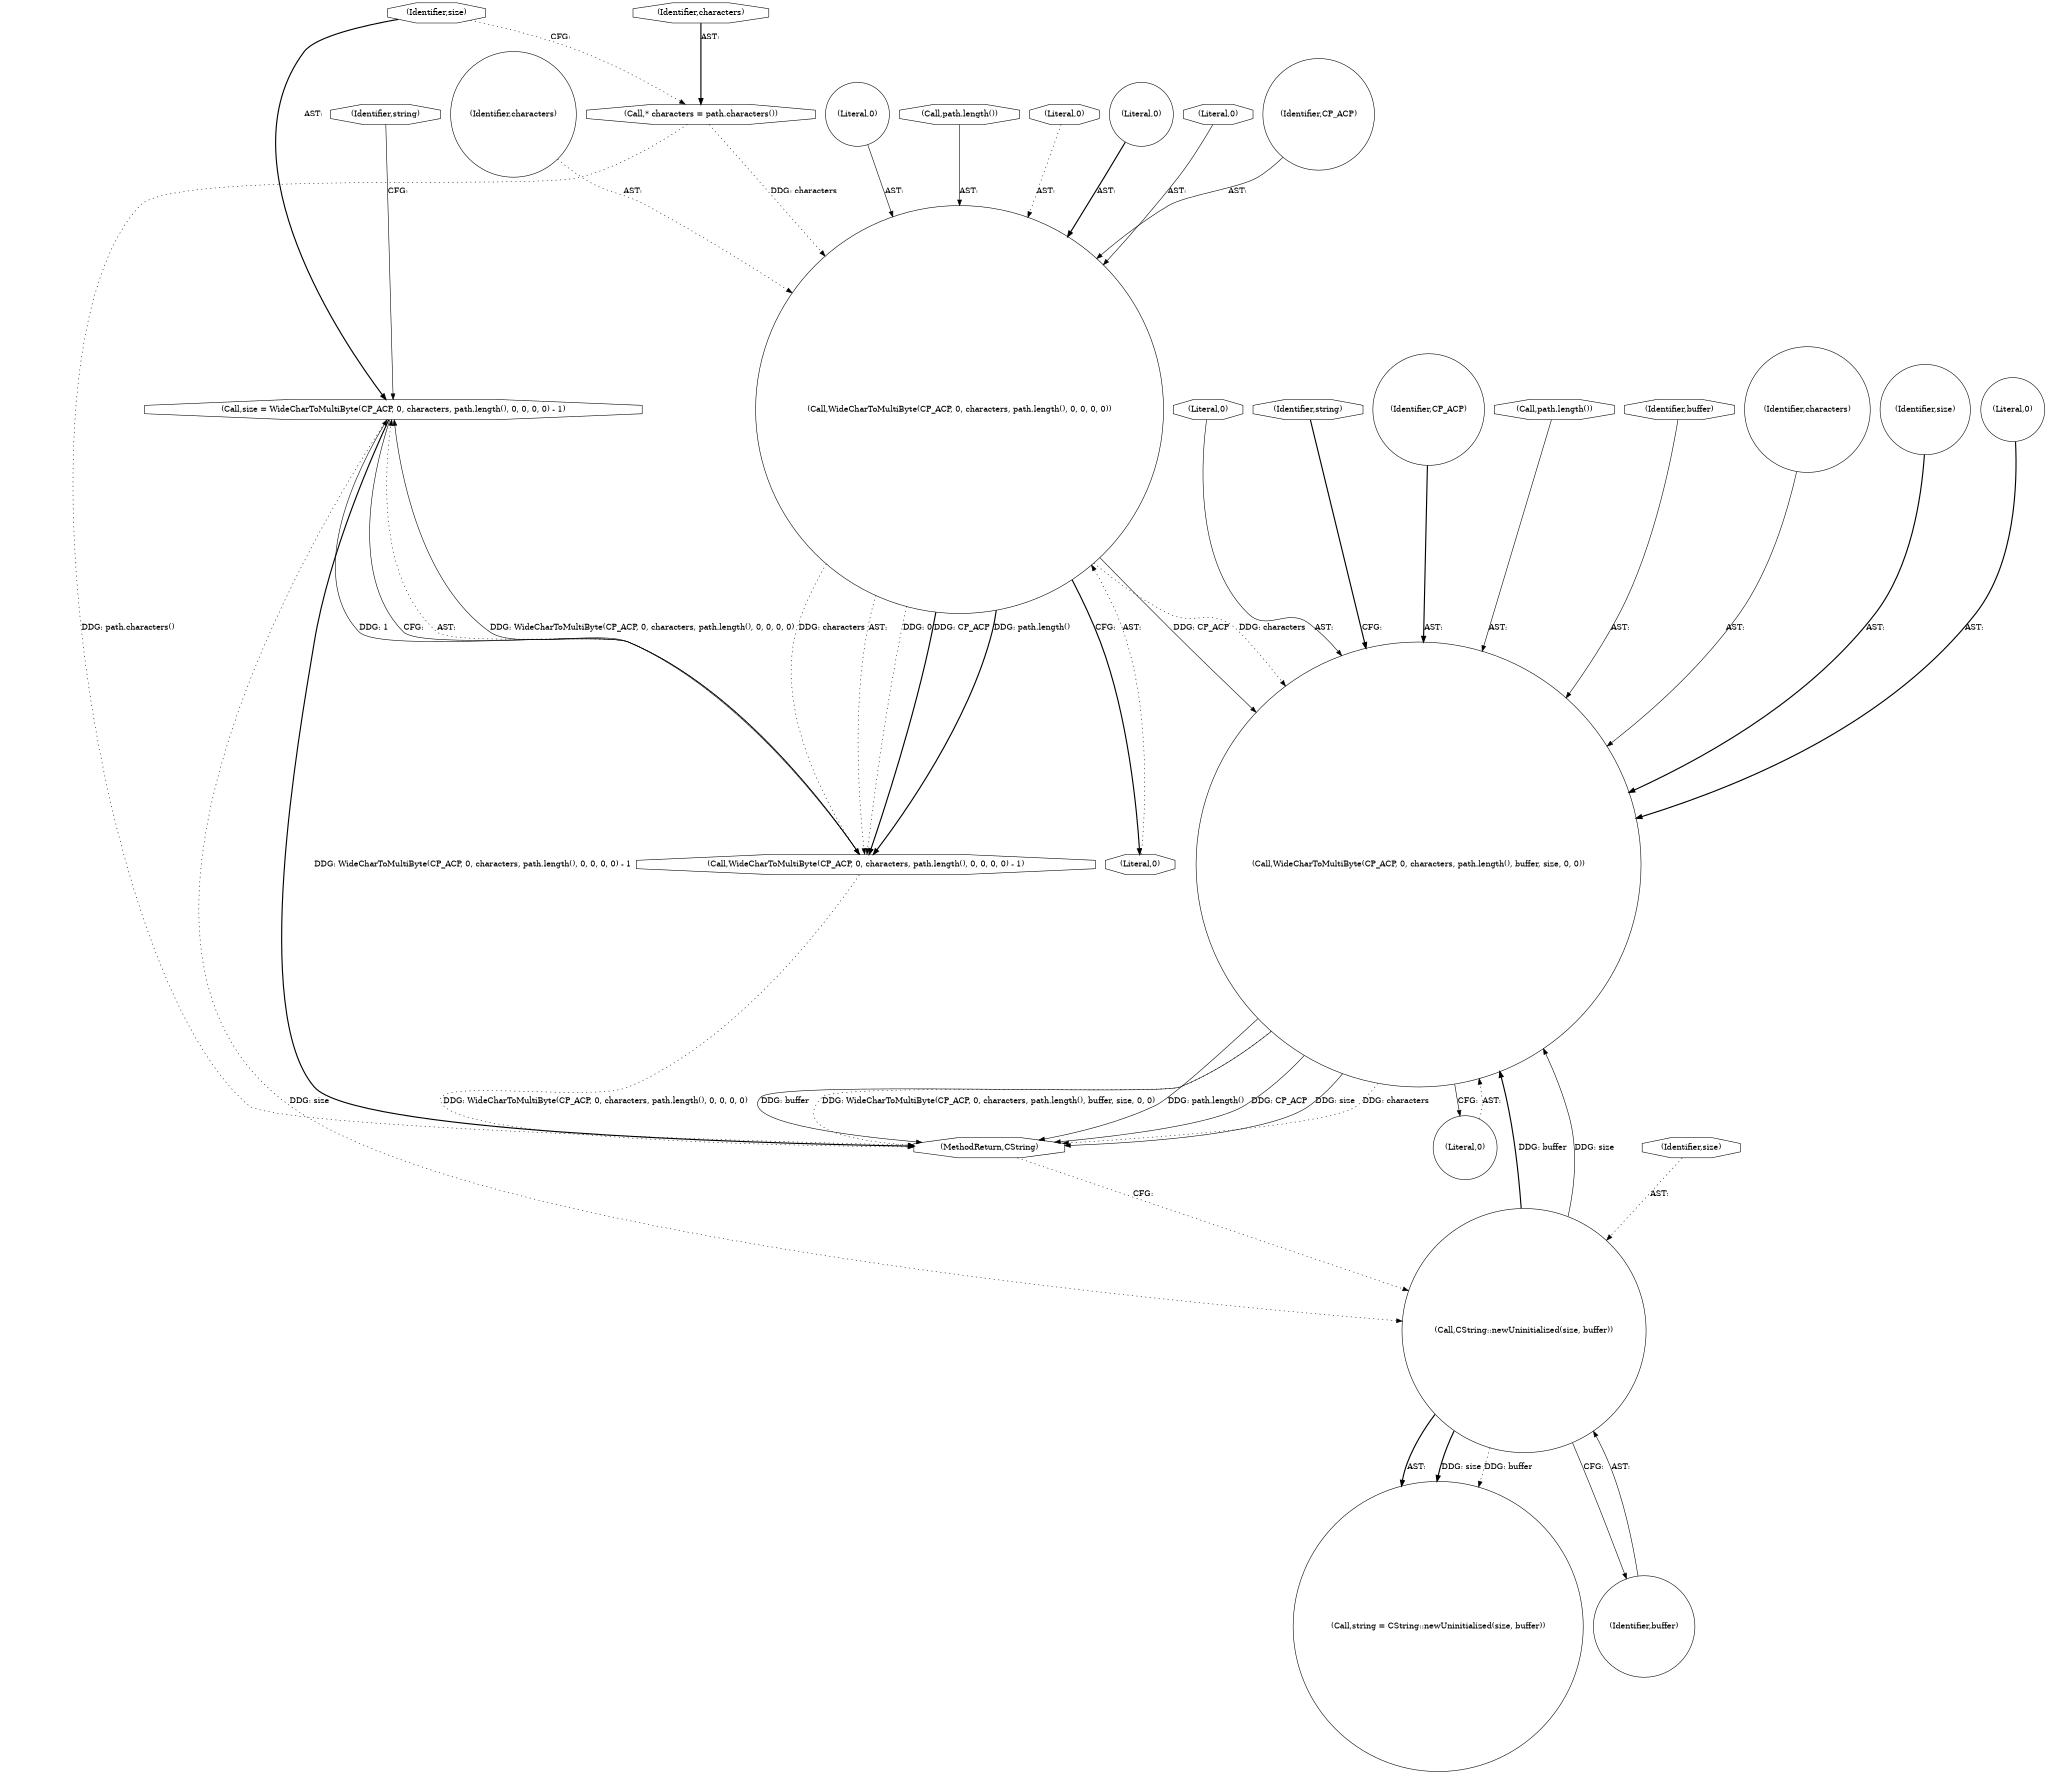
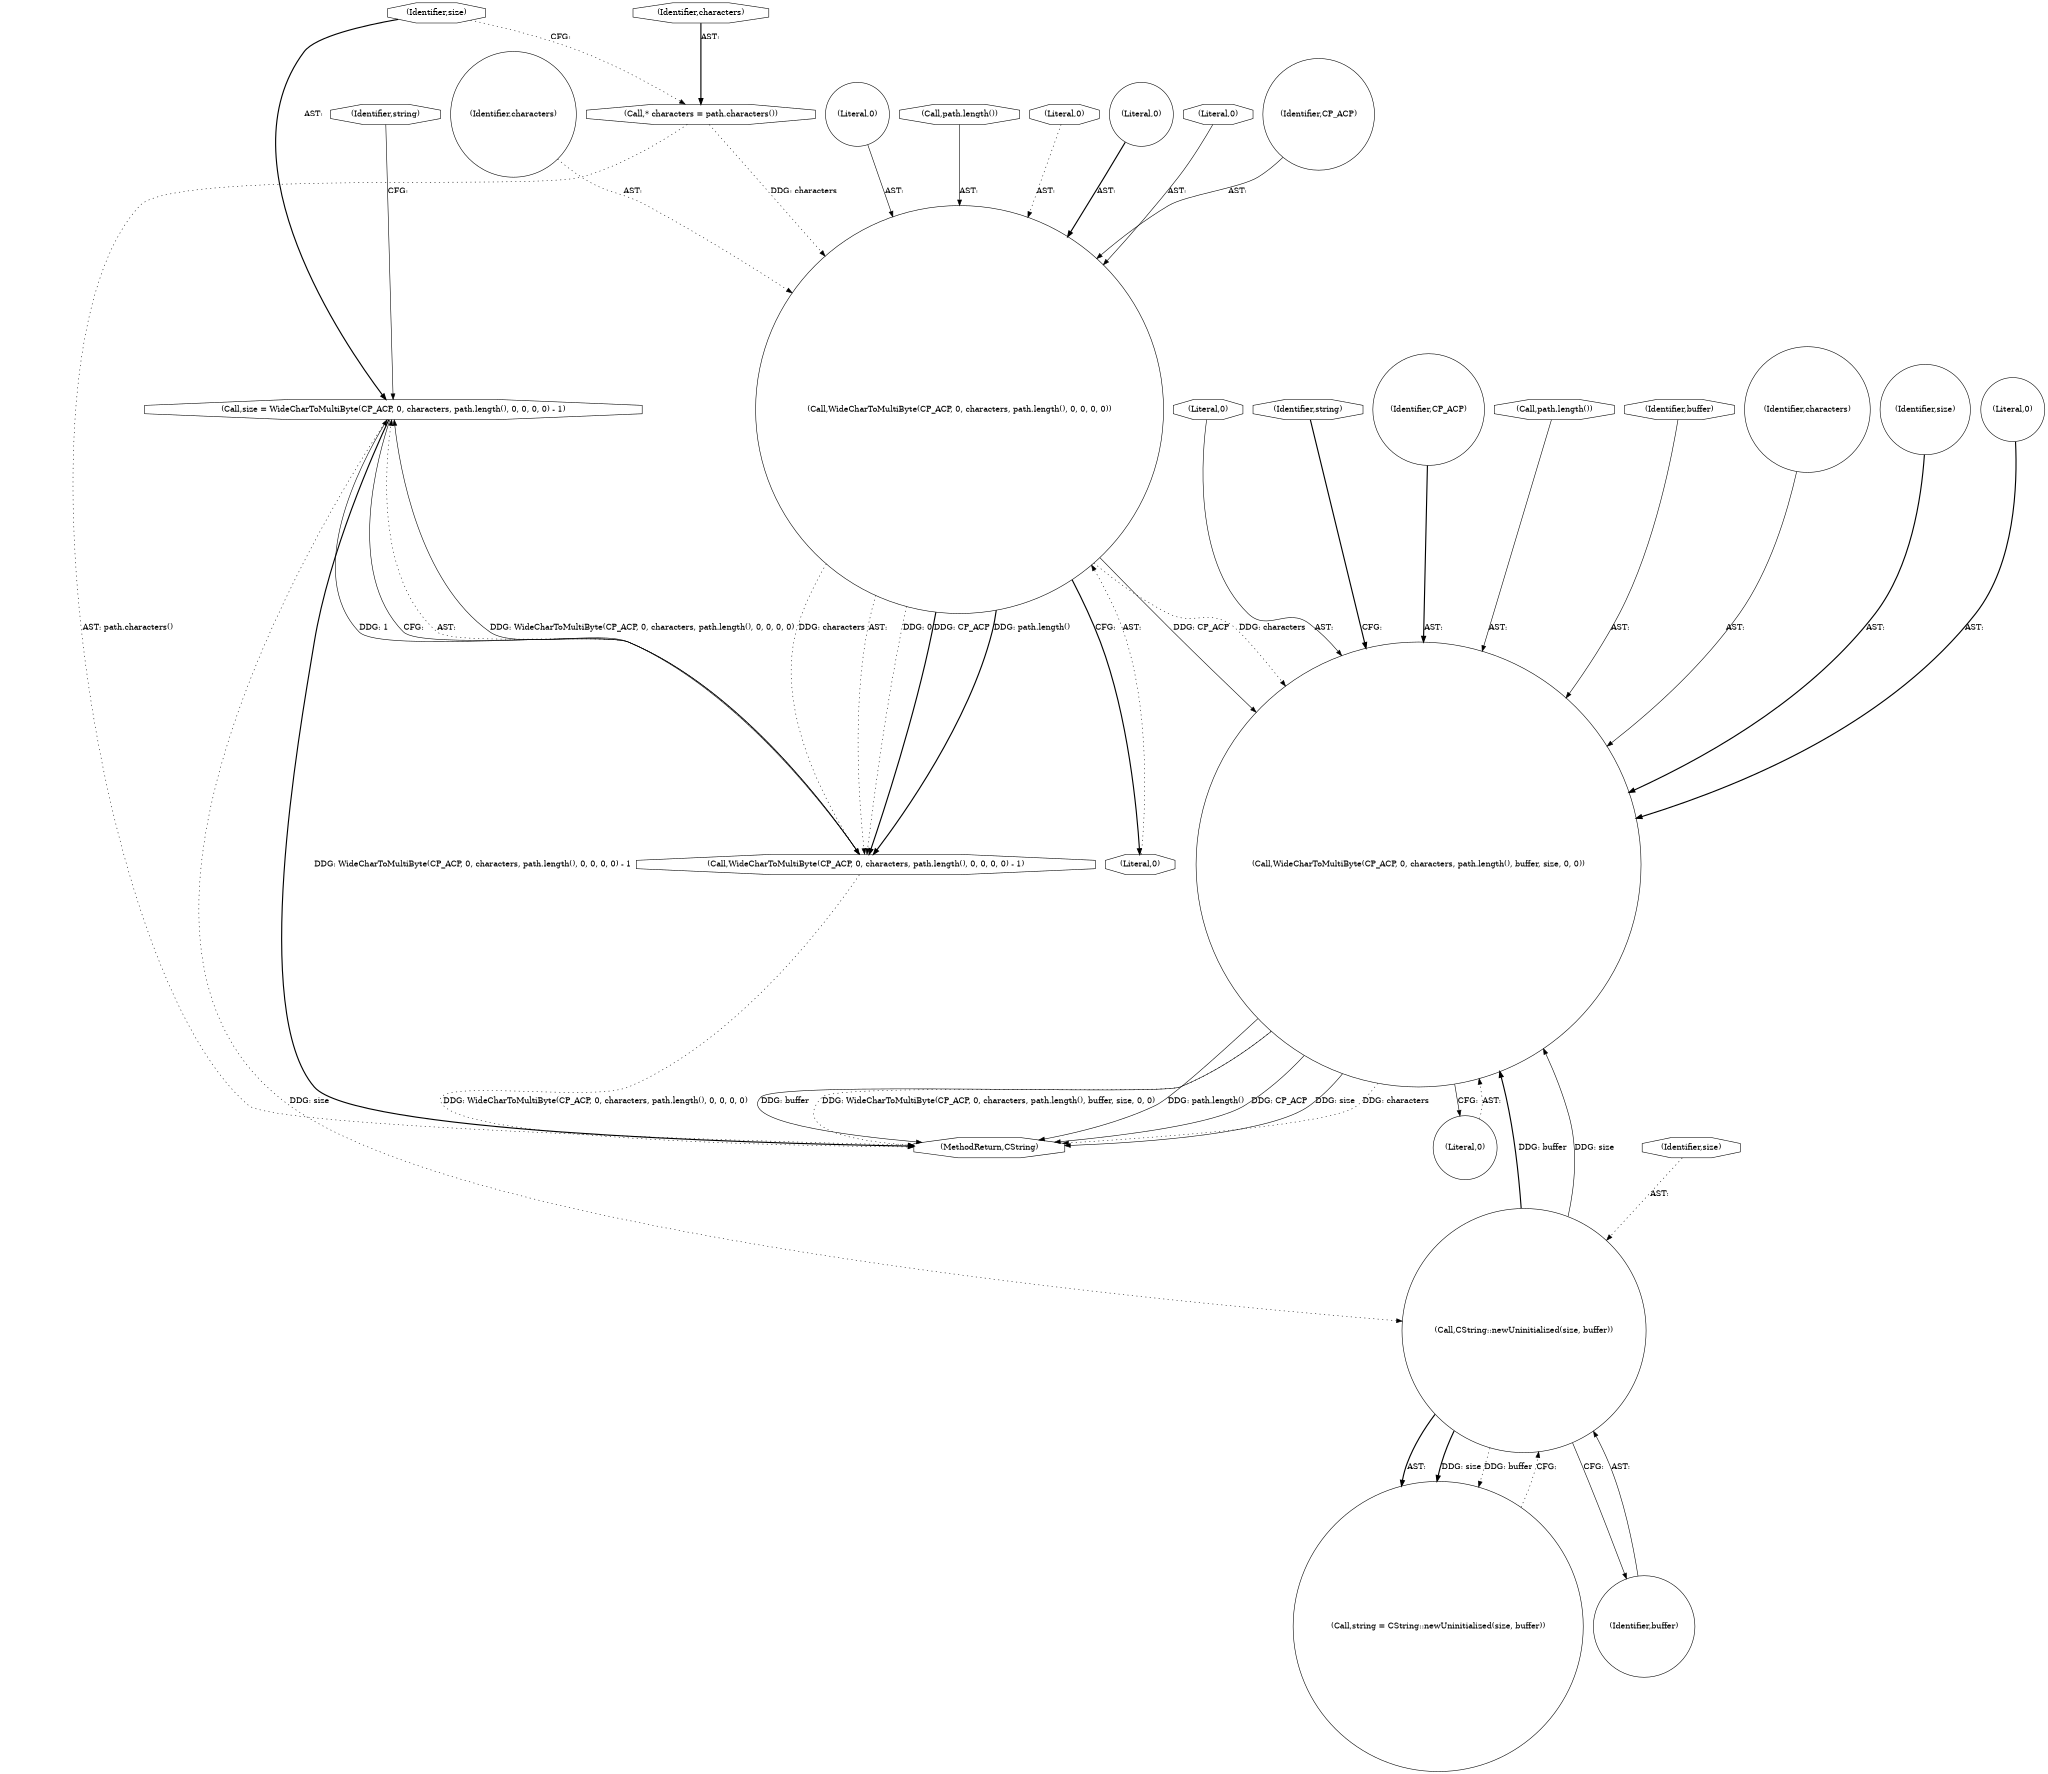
(128, 628) -> (128, 628)
(1210, 1223) -> (1531, 1483)
